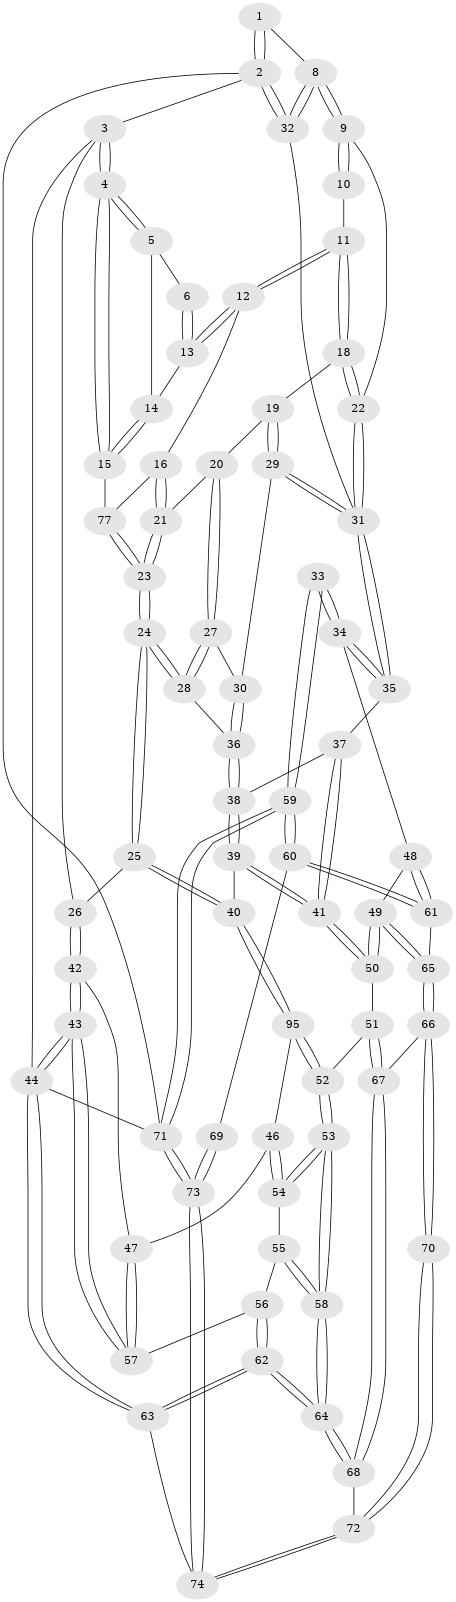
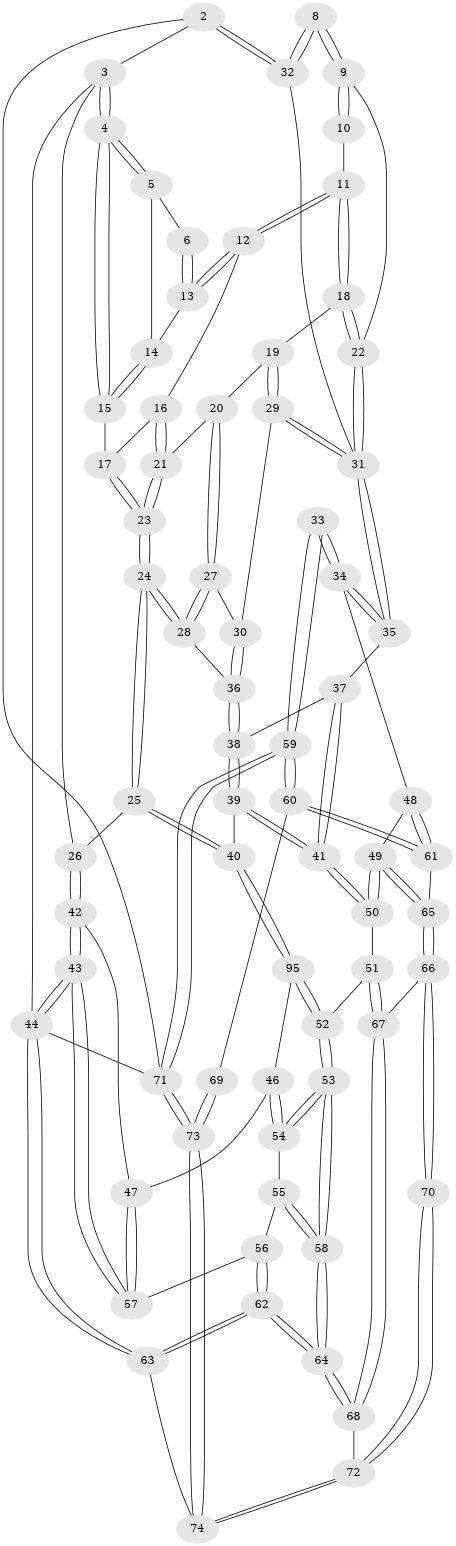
(260, 17) -> none
(105, 521) -> (105, 465)
